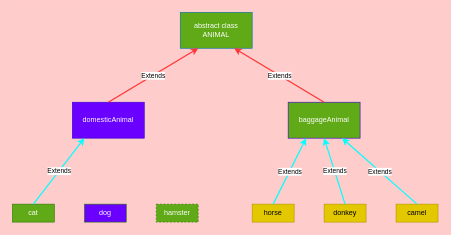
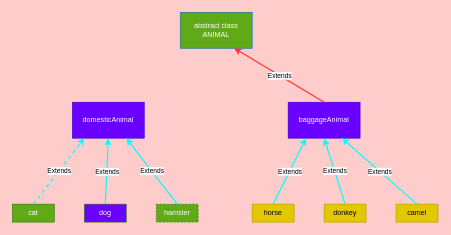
(151, 77) -> none
(324, 120) -> (324, 120)
none -> (153, 173)
(57, 174) -> (57, 174)
none -> (107, 174)
